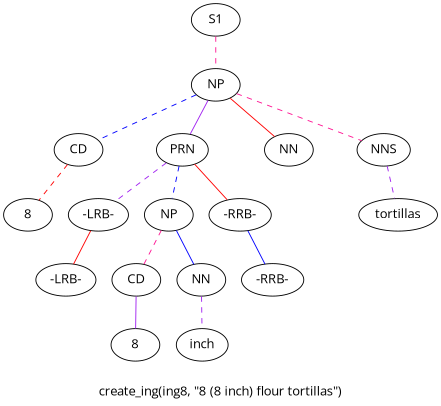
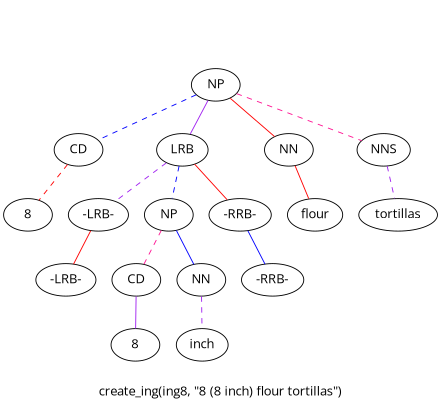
(216, 20) -> none
(182, 150) -> (182, 150)
none -> (315, 215)
